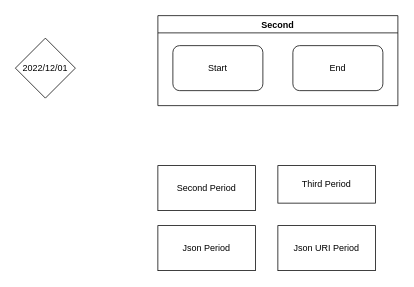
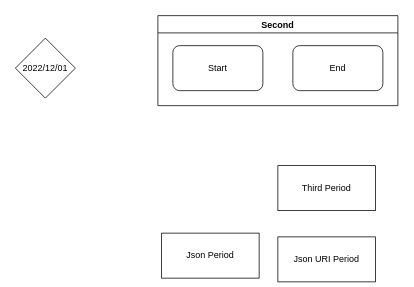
(327, 184) -> (327, 188)
(207, 188) -> none
(207, 248) -> (210, 255)
(327, 248) -> (327, 259)
